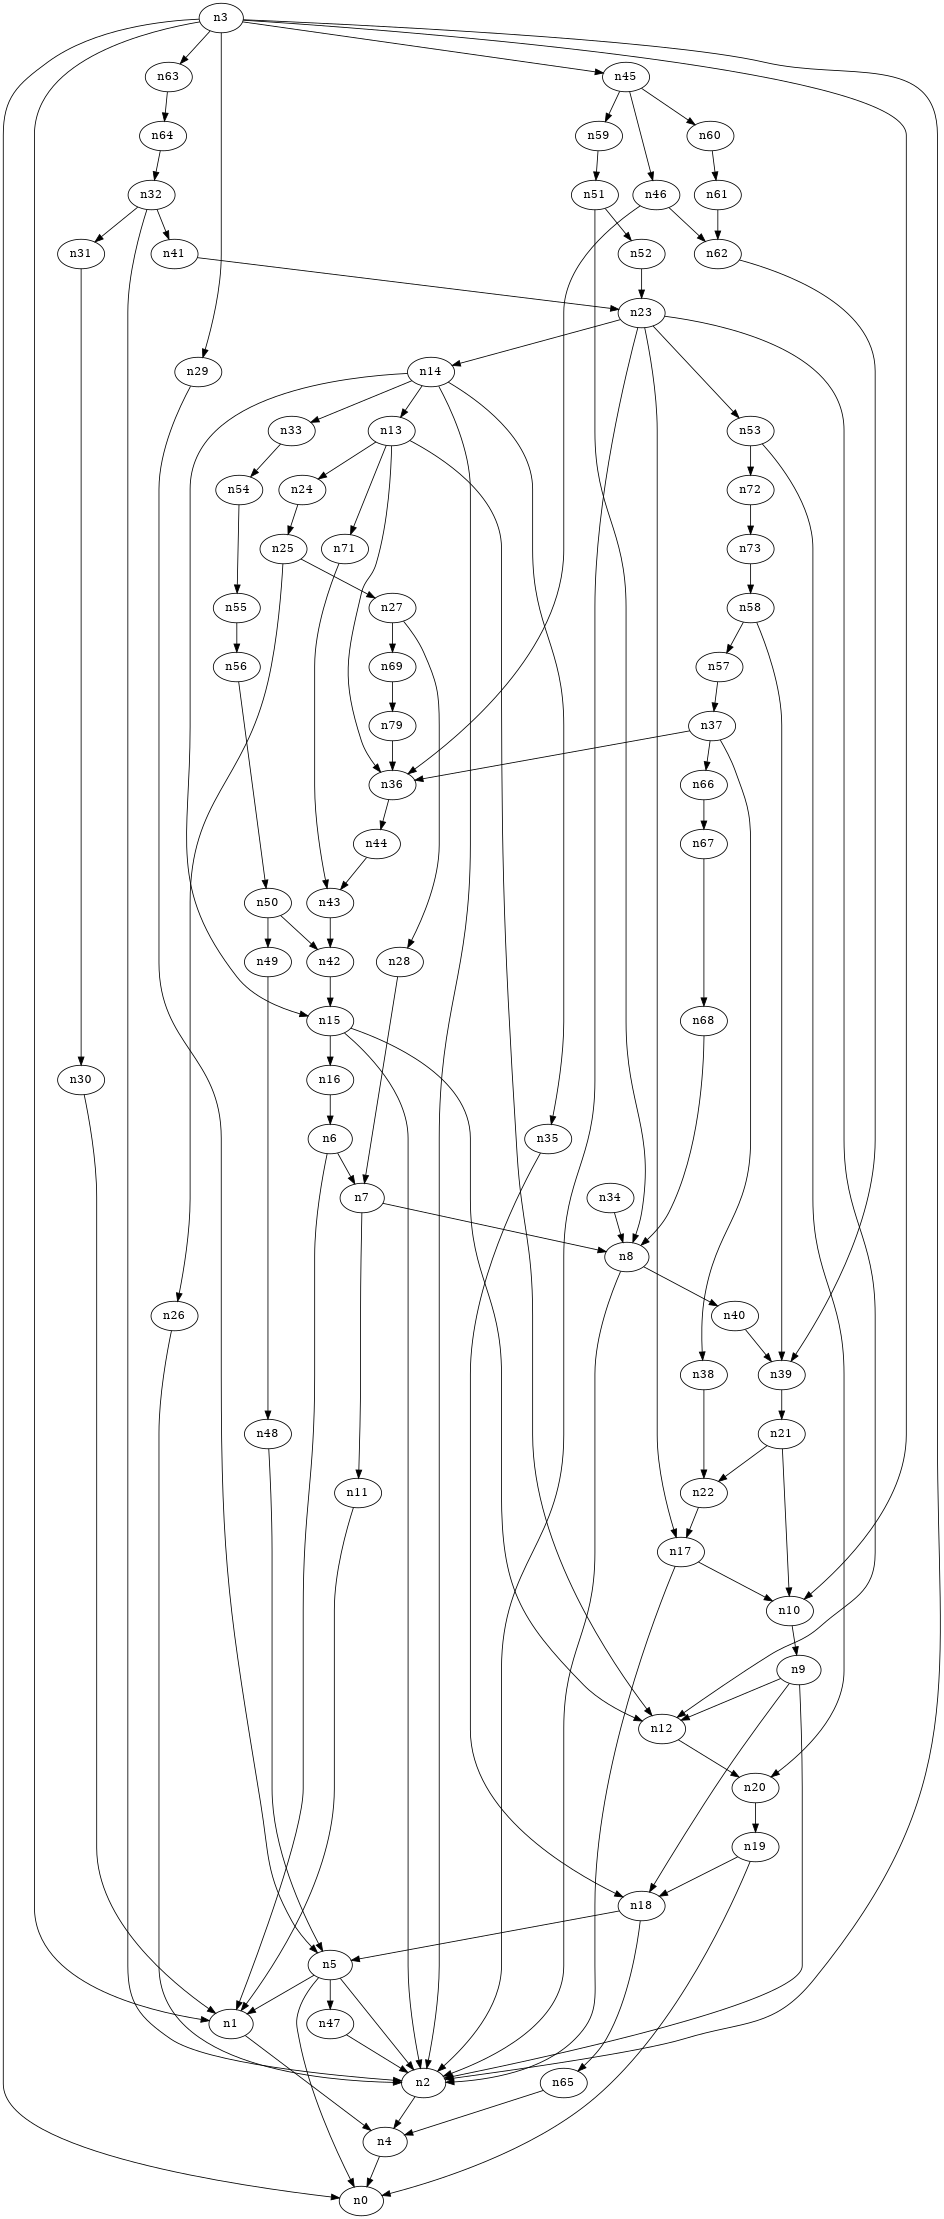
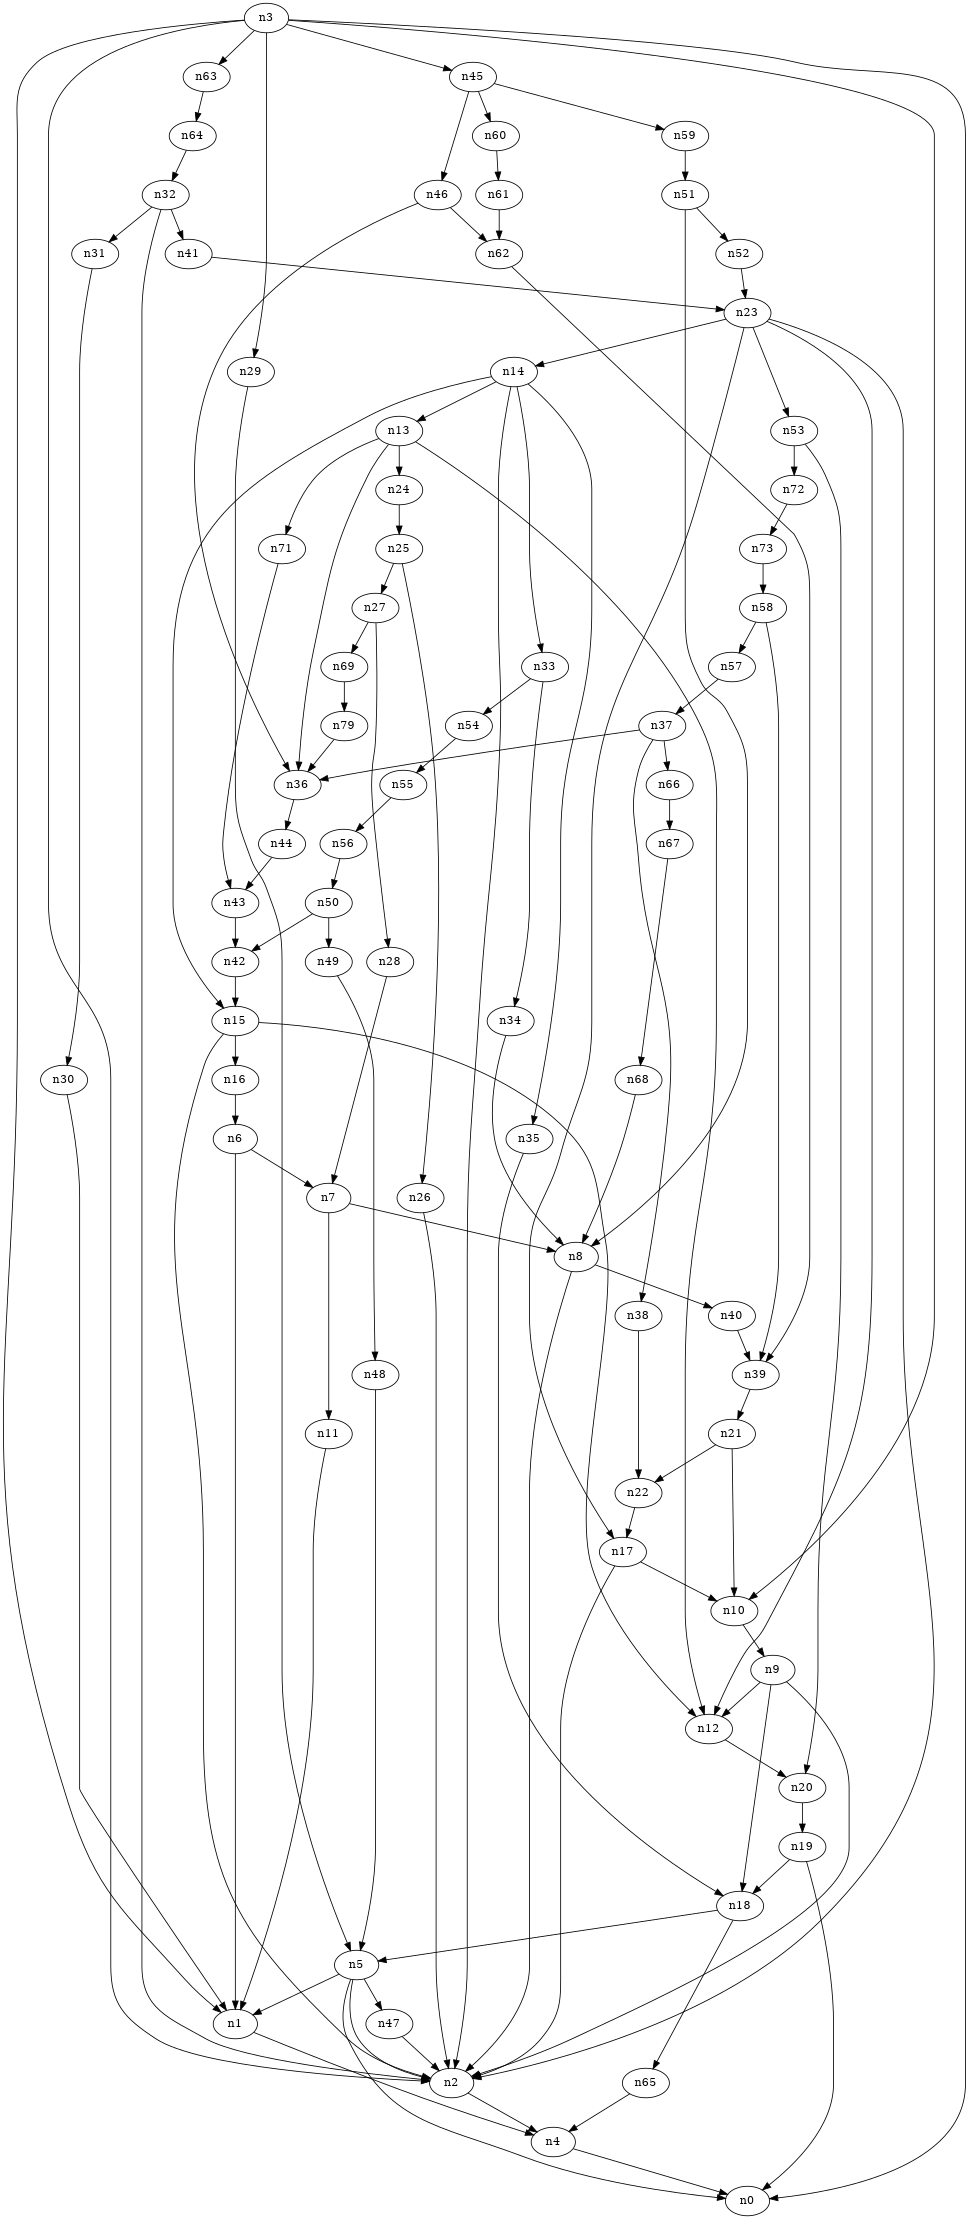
none -> (530, 840)
